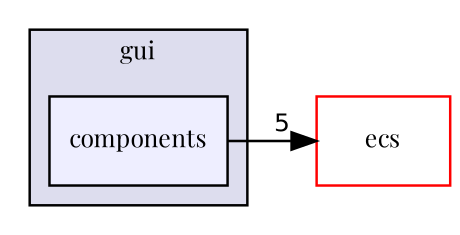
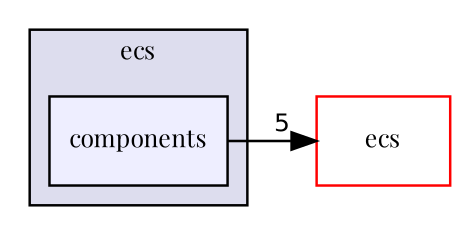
(139, 53) -> (139, 53)
